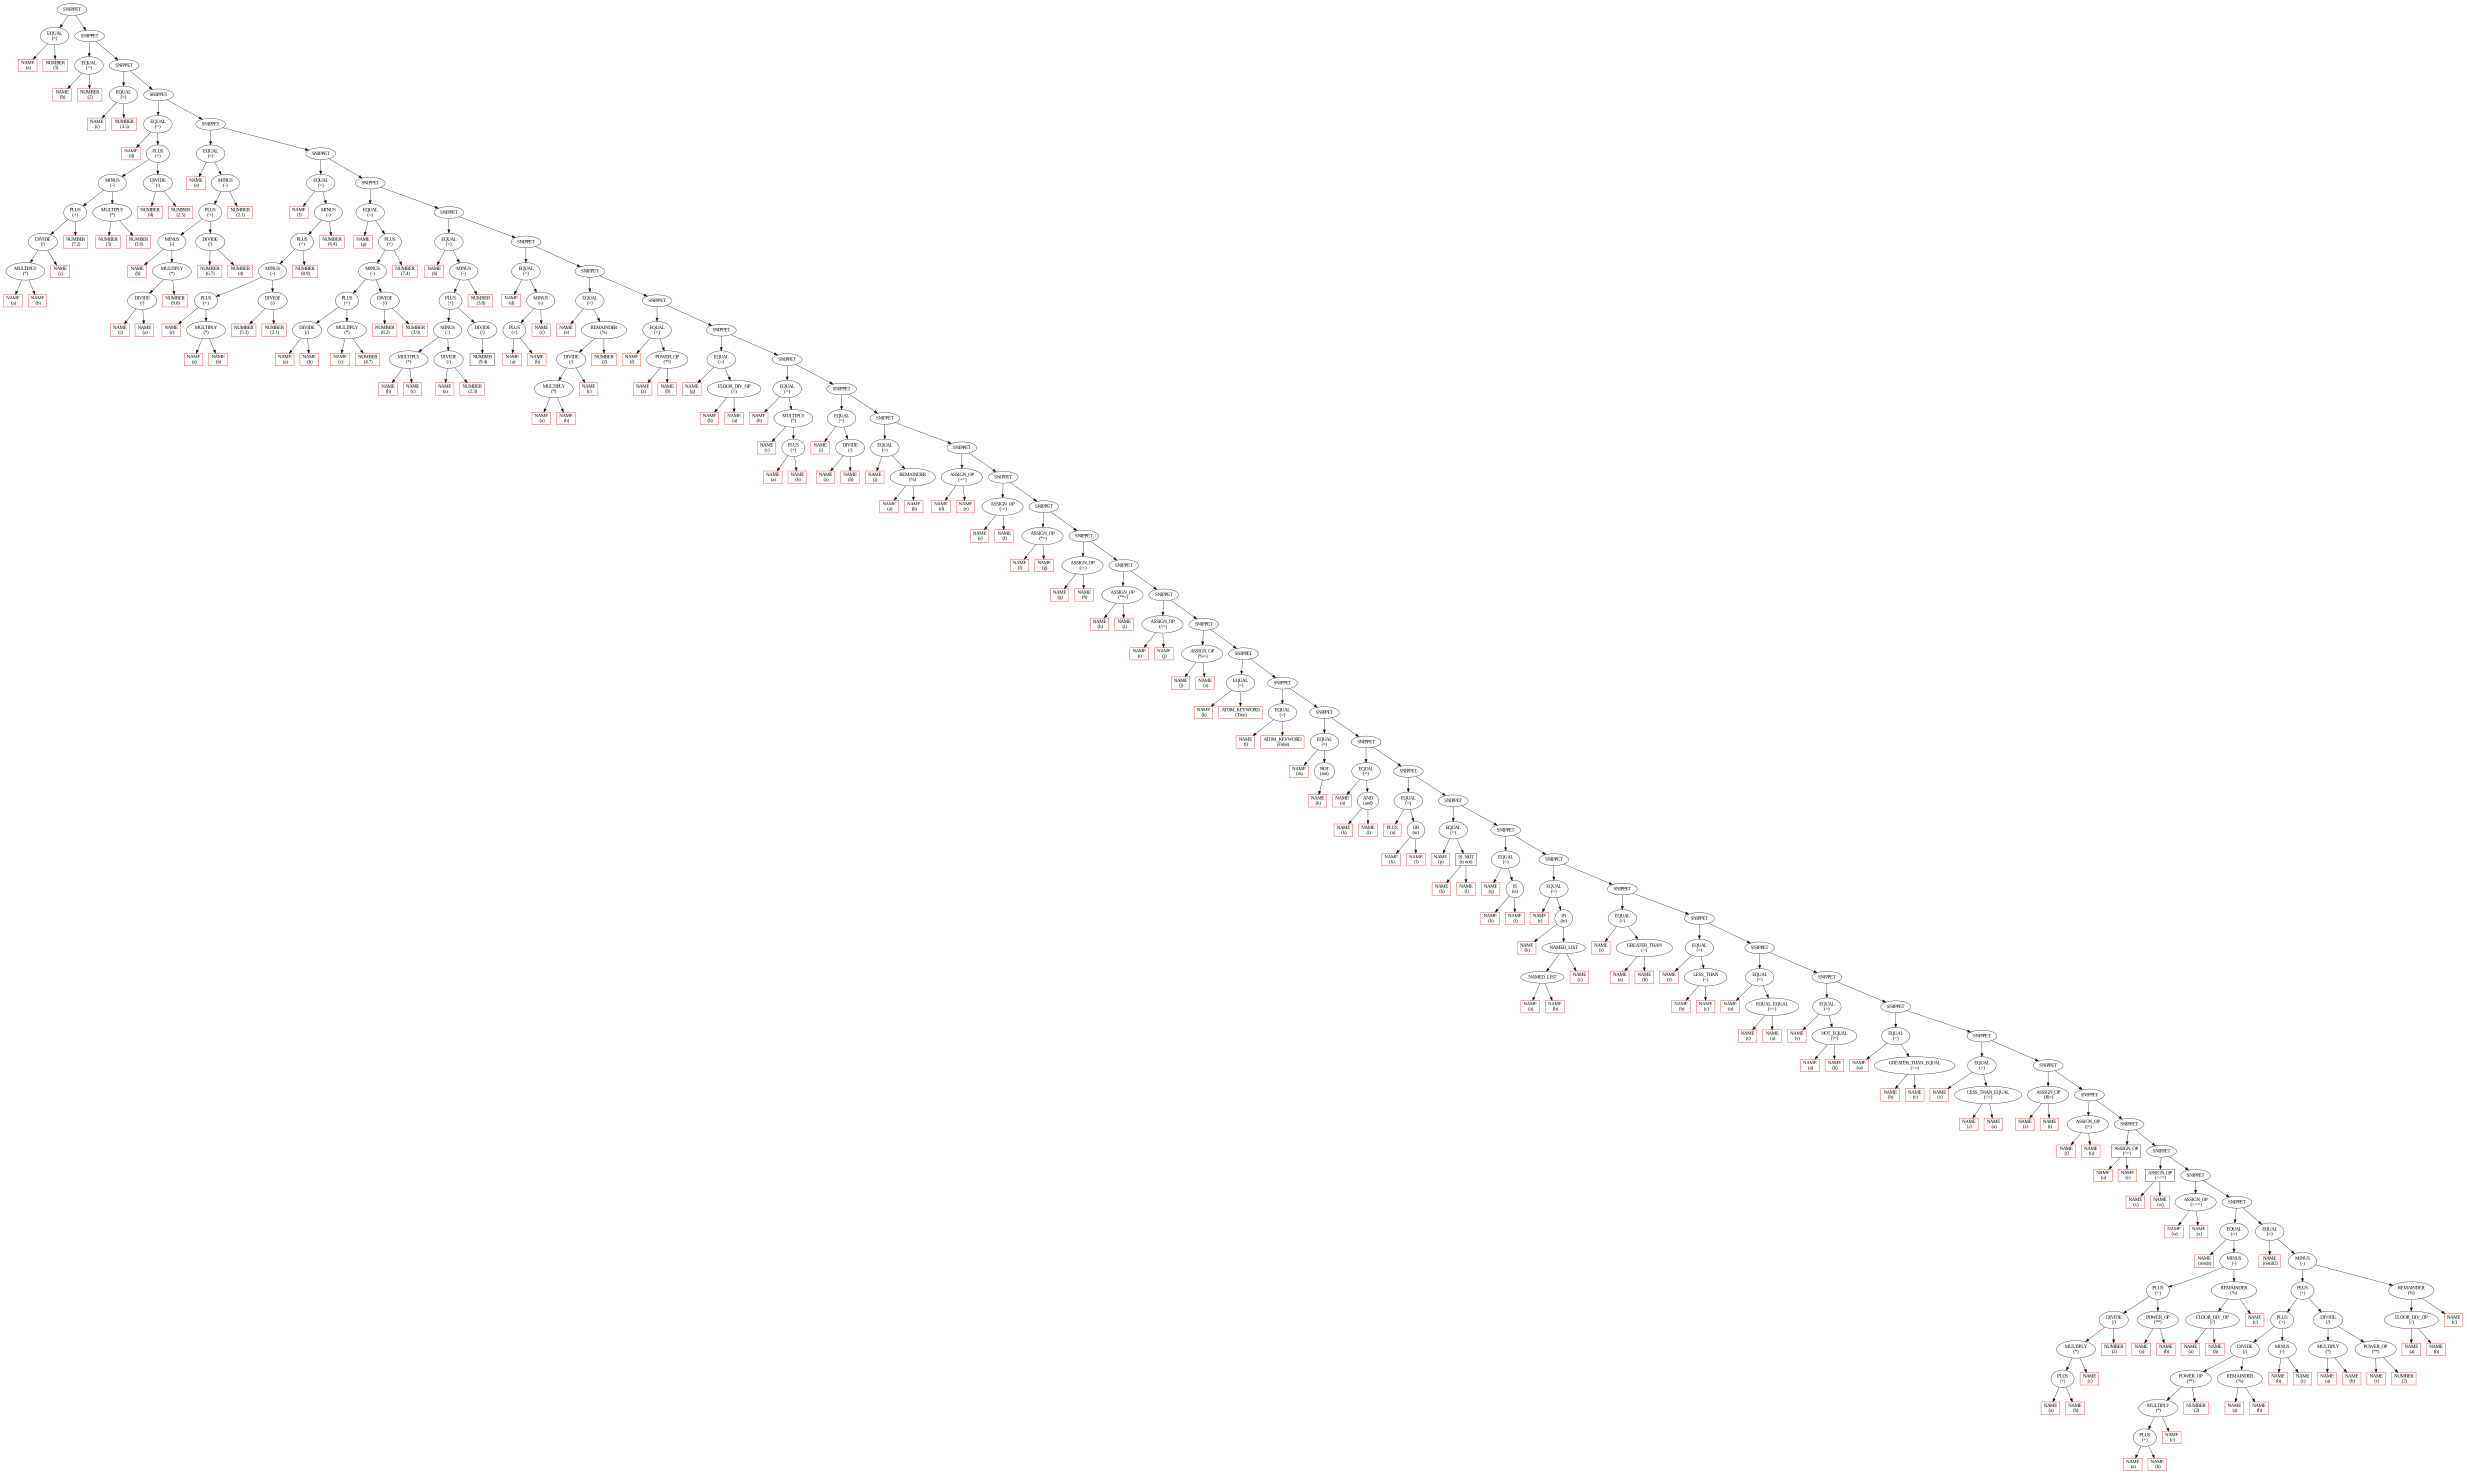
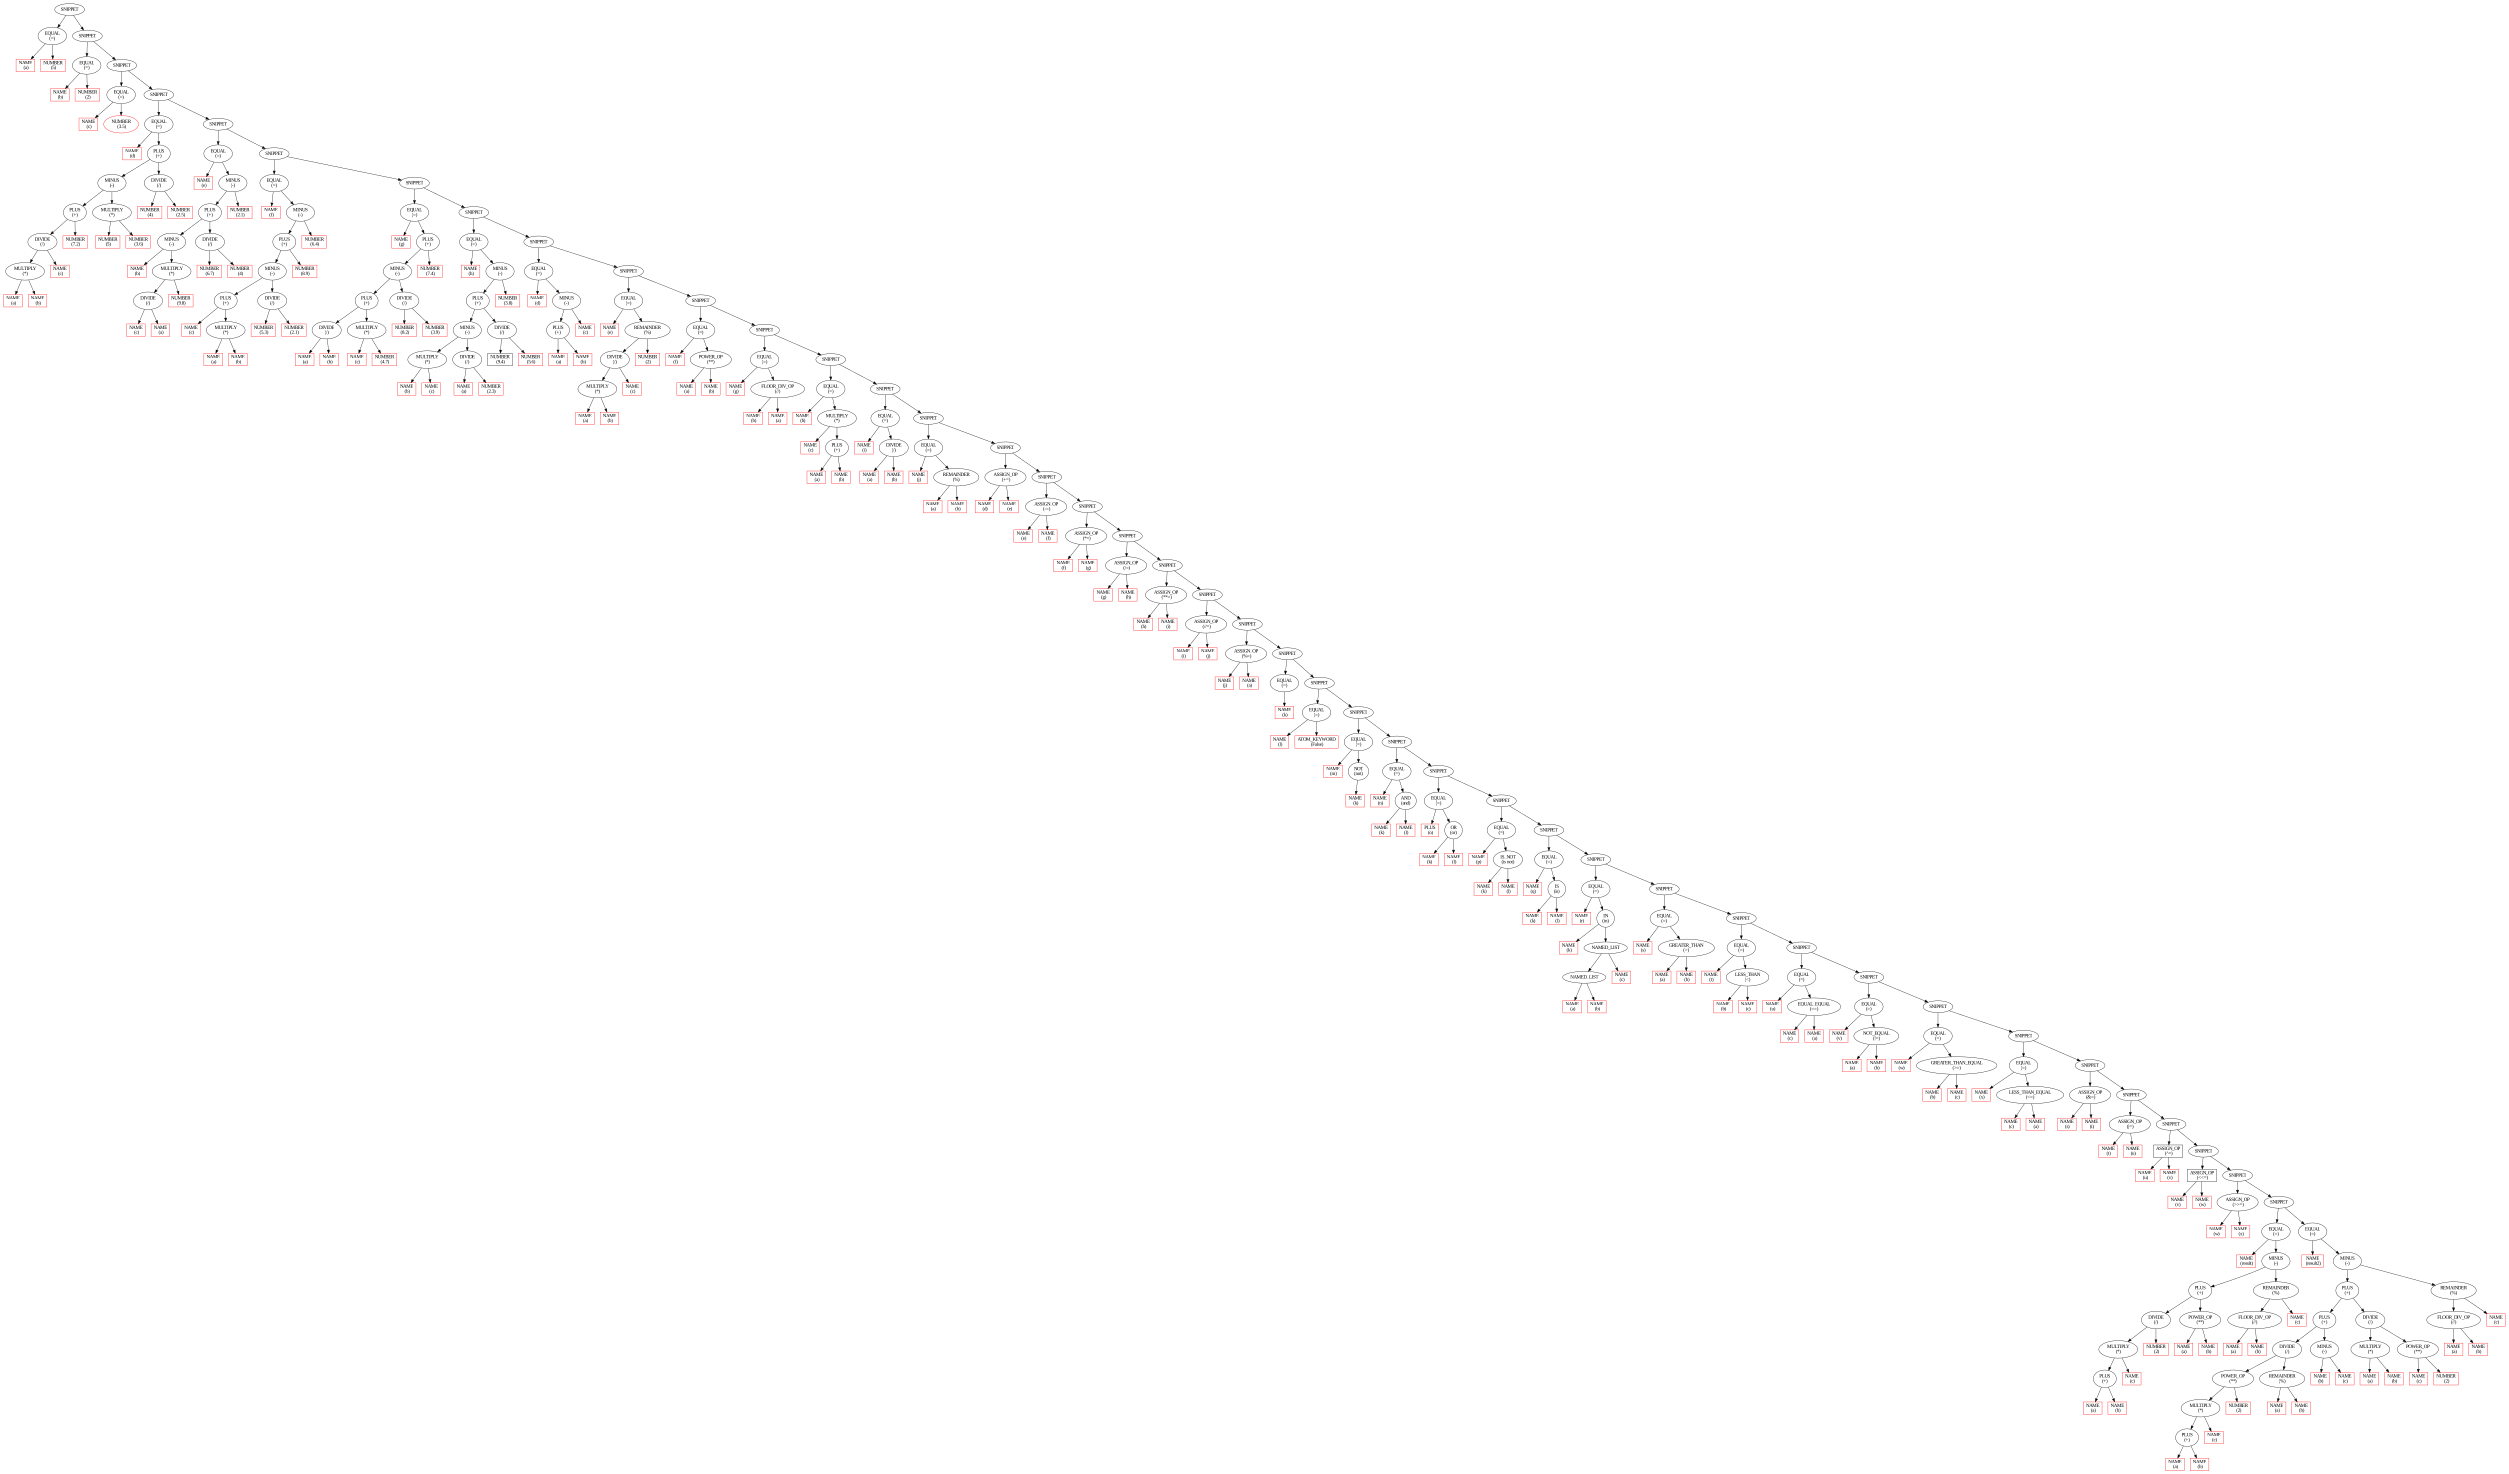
(124, 124) -> (121, 124)
none -> (531, 360)
(1240, 713) -> none
(1466, 860) -> (1508, 860)
